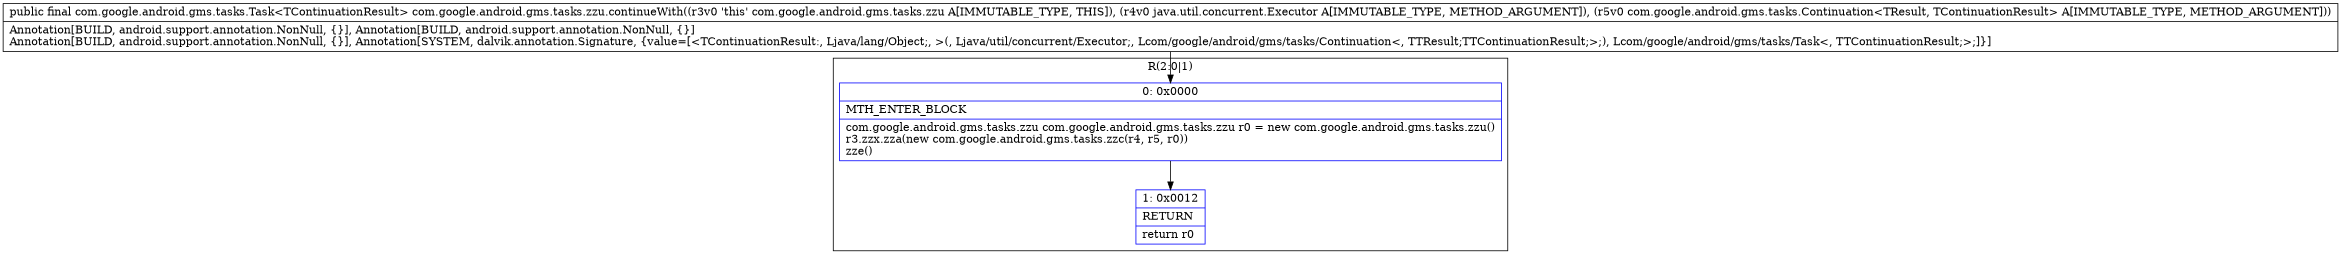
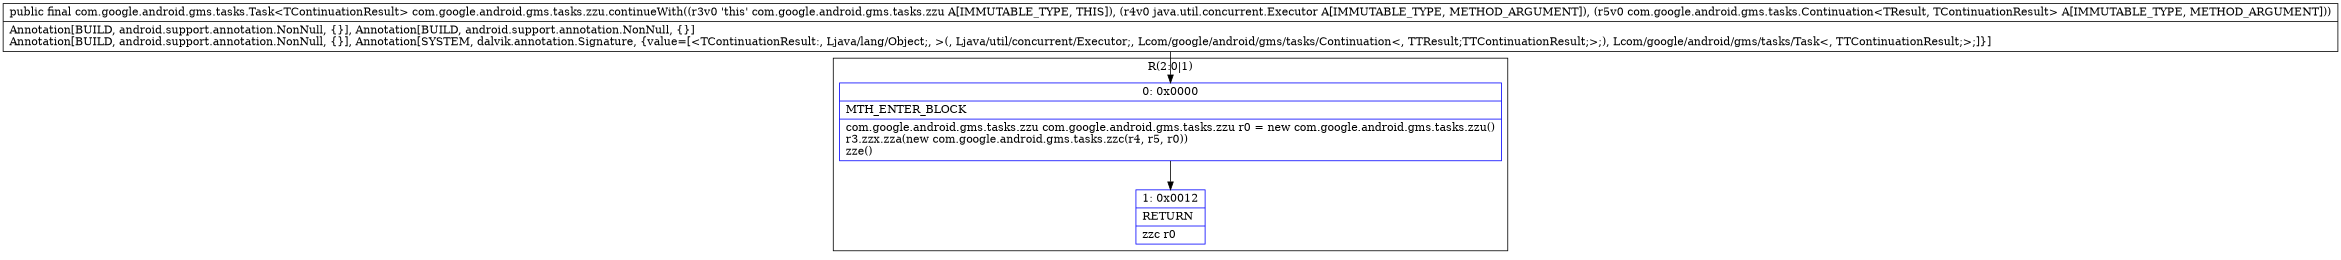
(1169, 235) -> (1159, 235)
